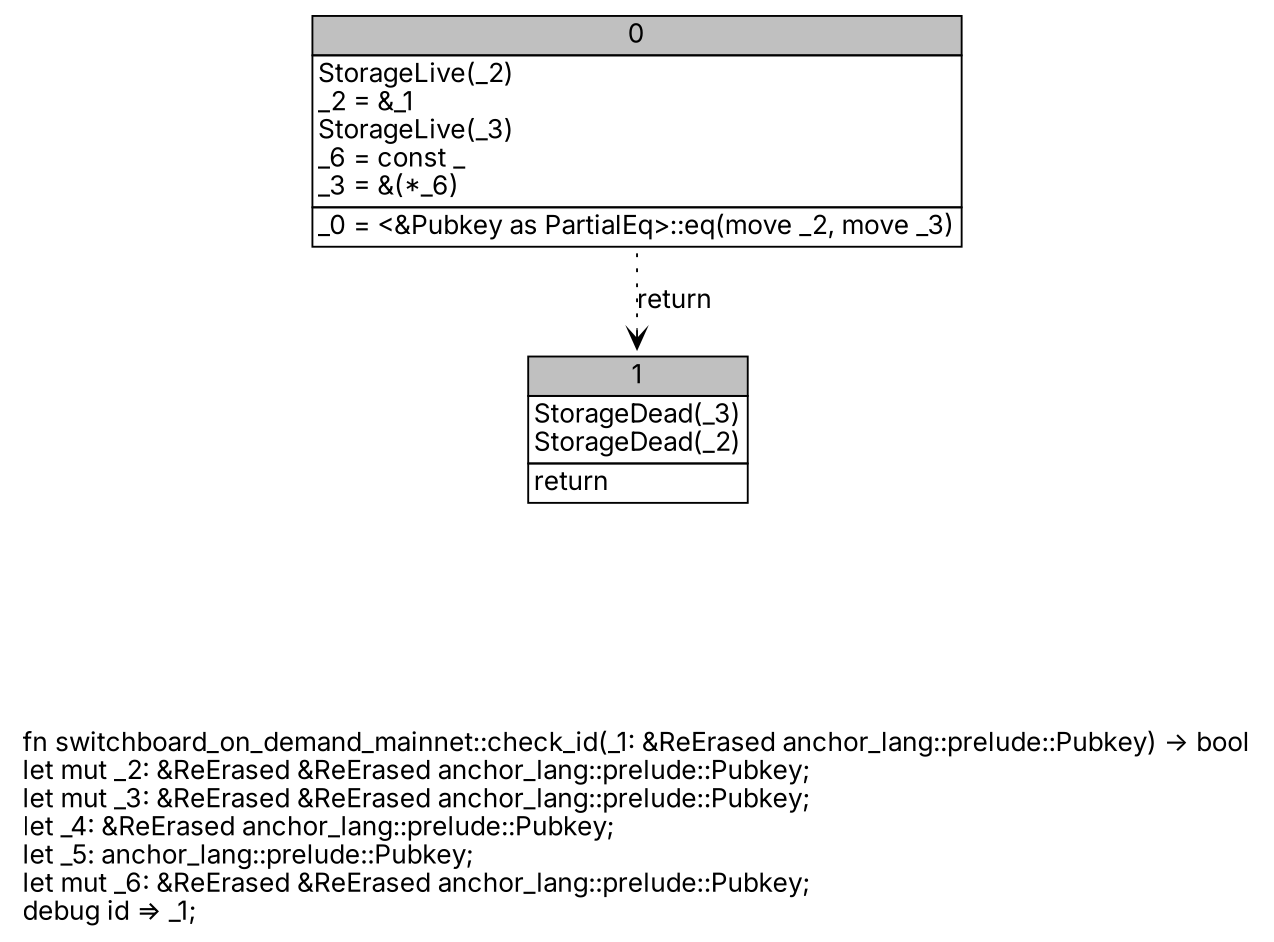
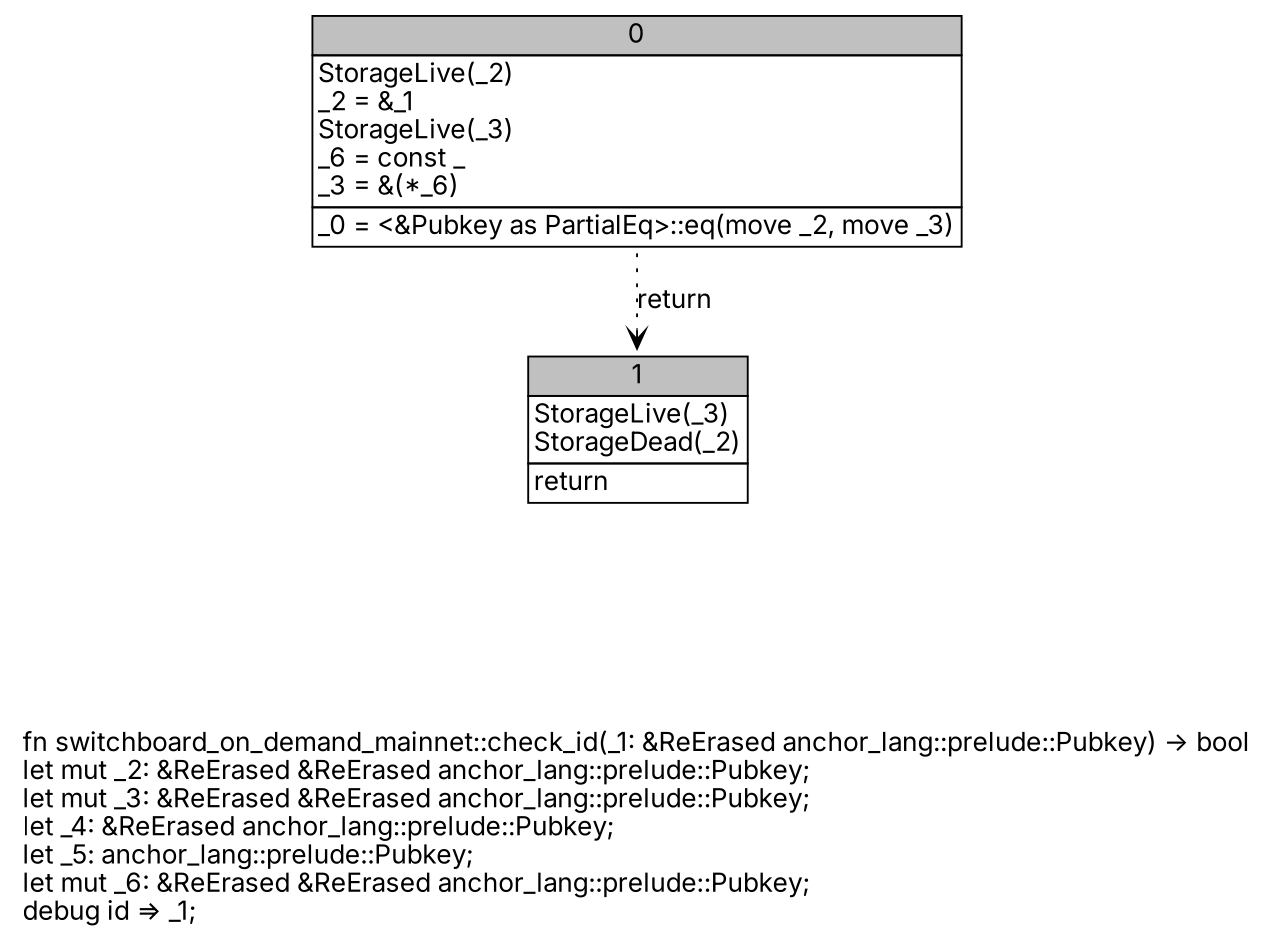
(638, 415) -> (632, 415)
